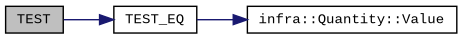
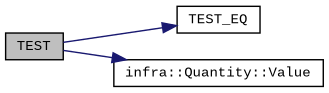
(215, 20) -> (88, 54)
